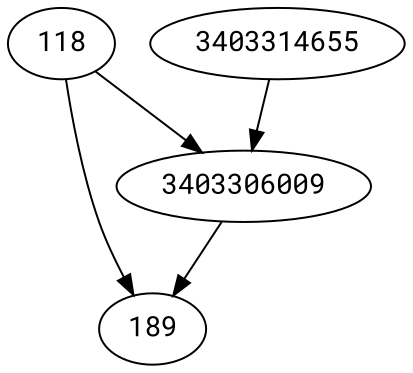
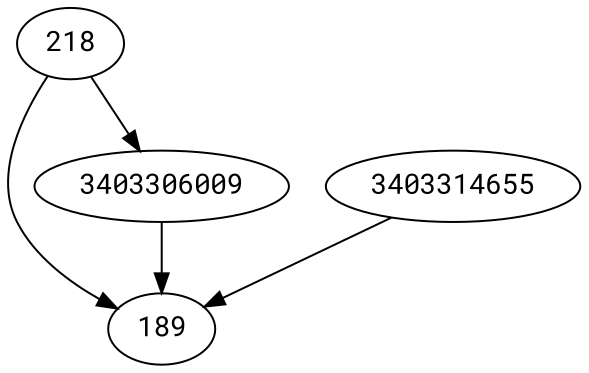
(61, 44) -> (71, 44)
(263, 106) -> (307, 258)
